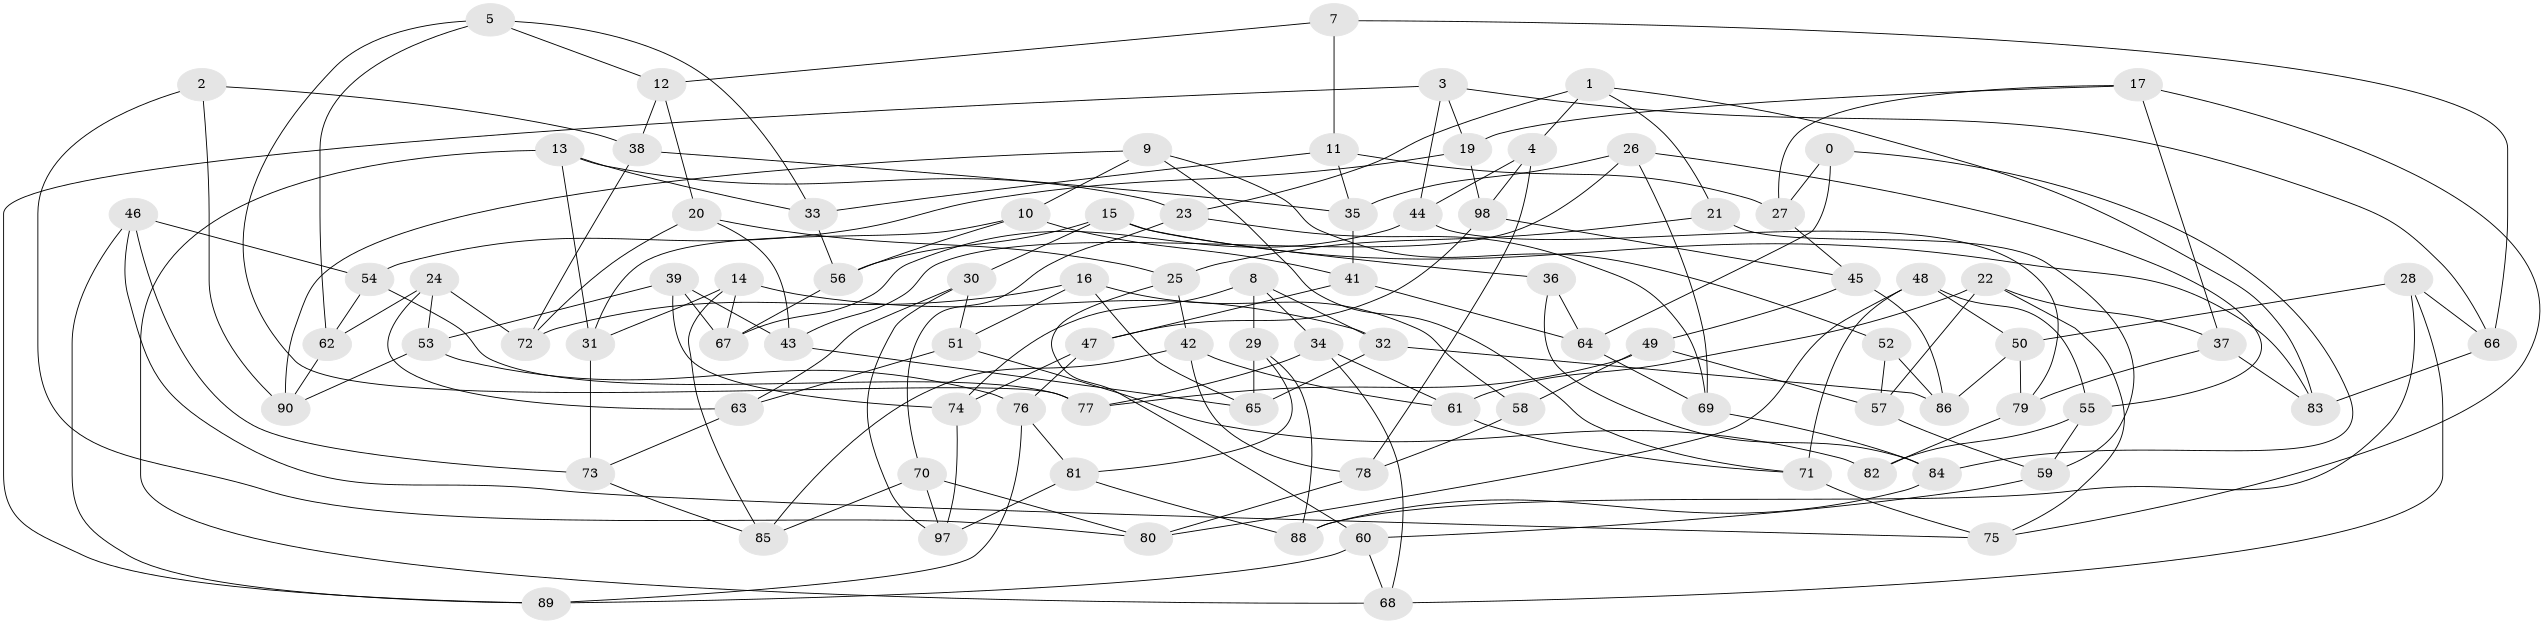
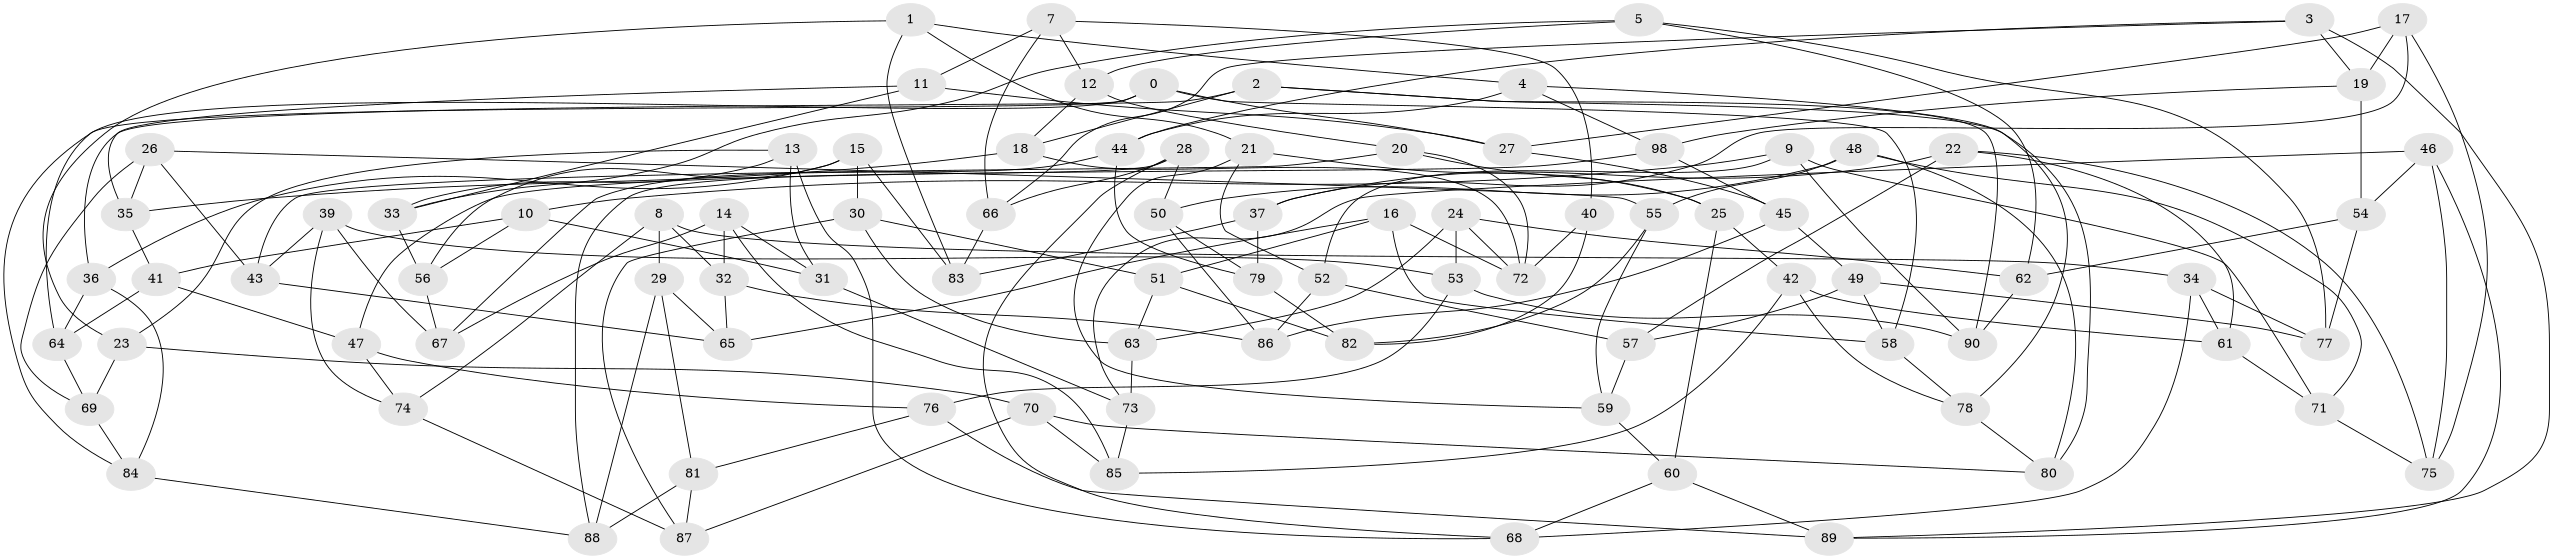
none -> (606, 108)
none -> (1634, 111)
(637, 150) -> (1021, 150)
none -> (1589, 215)
none -> (1229, 233)
(943, 539) -> (684, 539)
